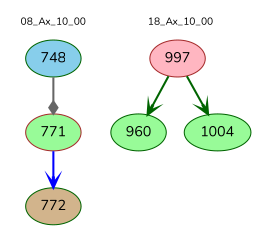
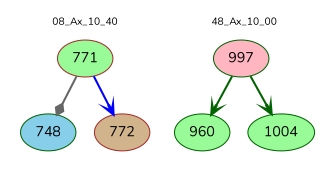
(53, 22) -> (85, 22)
(181, 22) -> (244, 22)
(178, 59) -> (241, 59)
(53, 89) -> (70, 90)
(53, 206) -> (122, 132)
